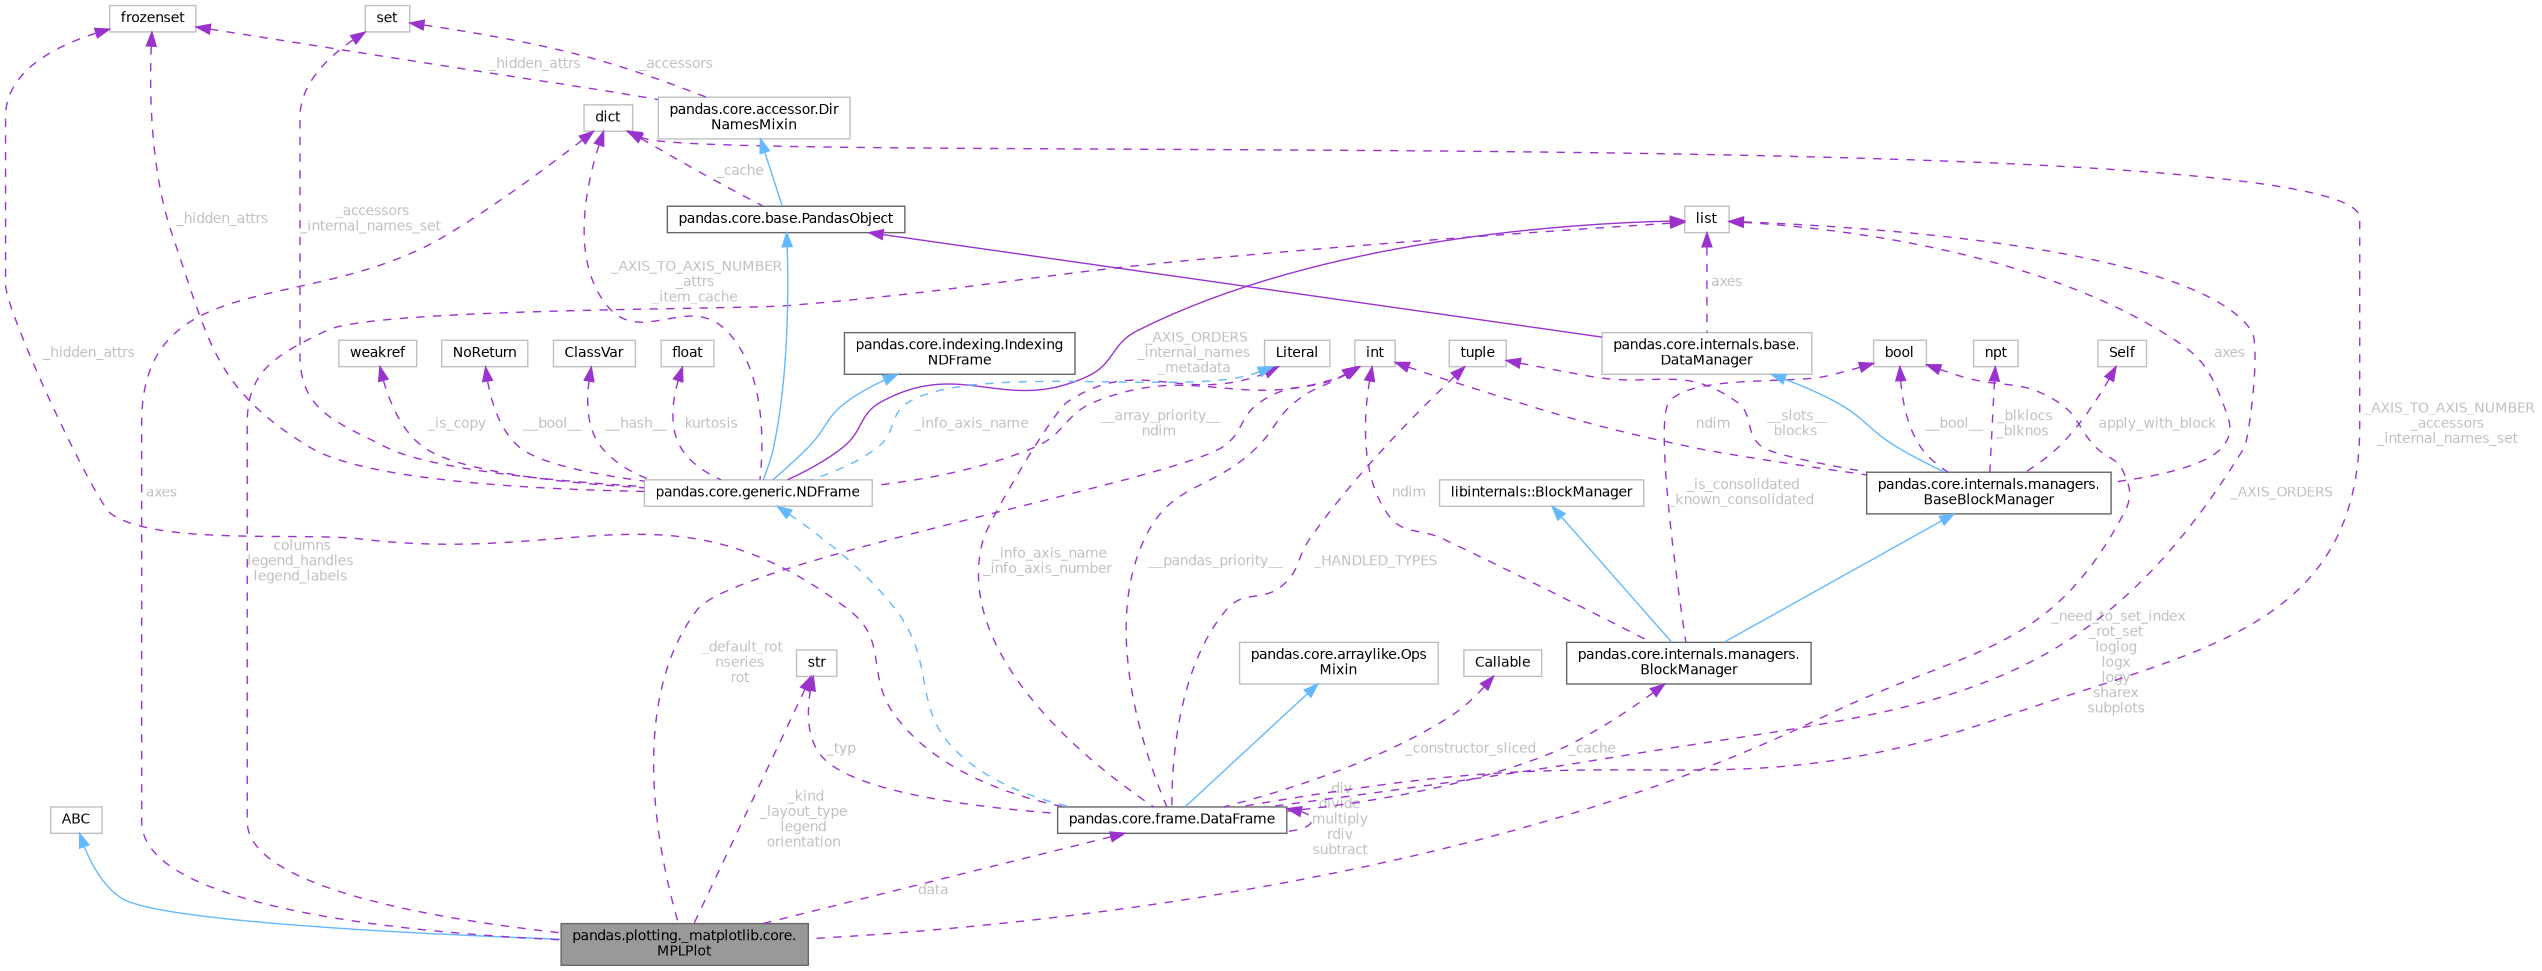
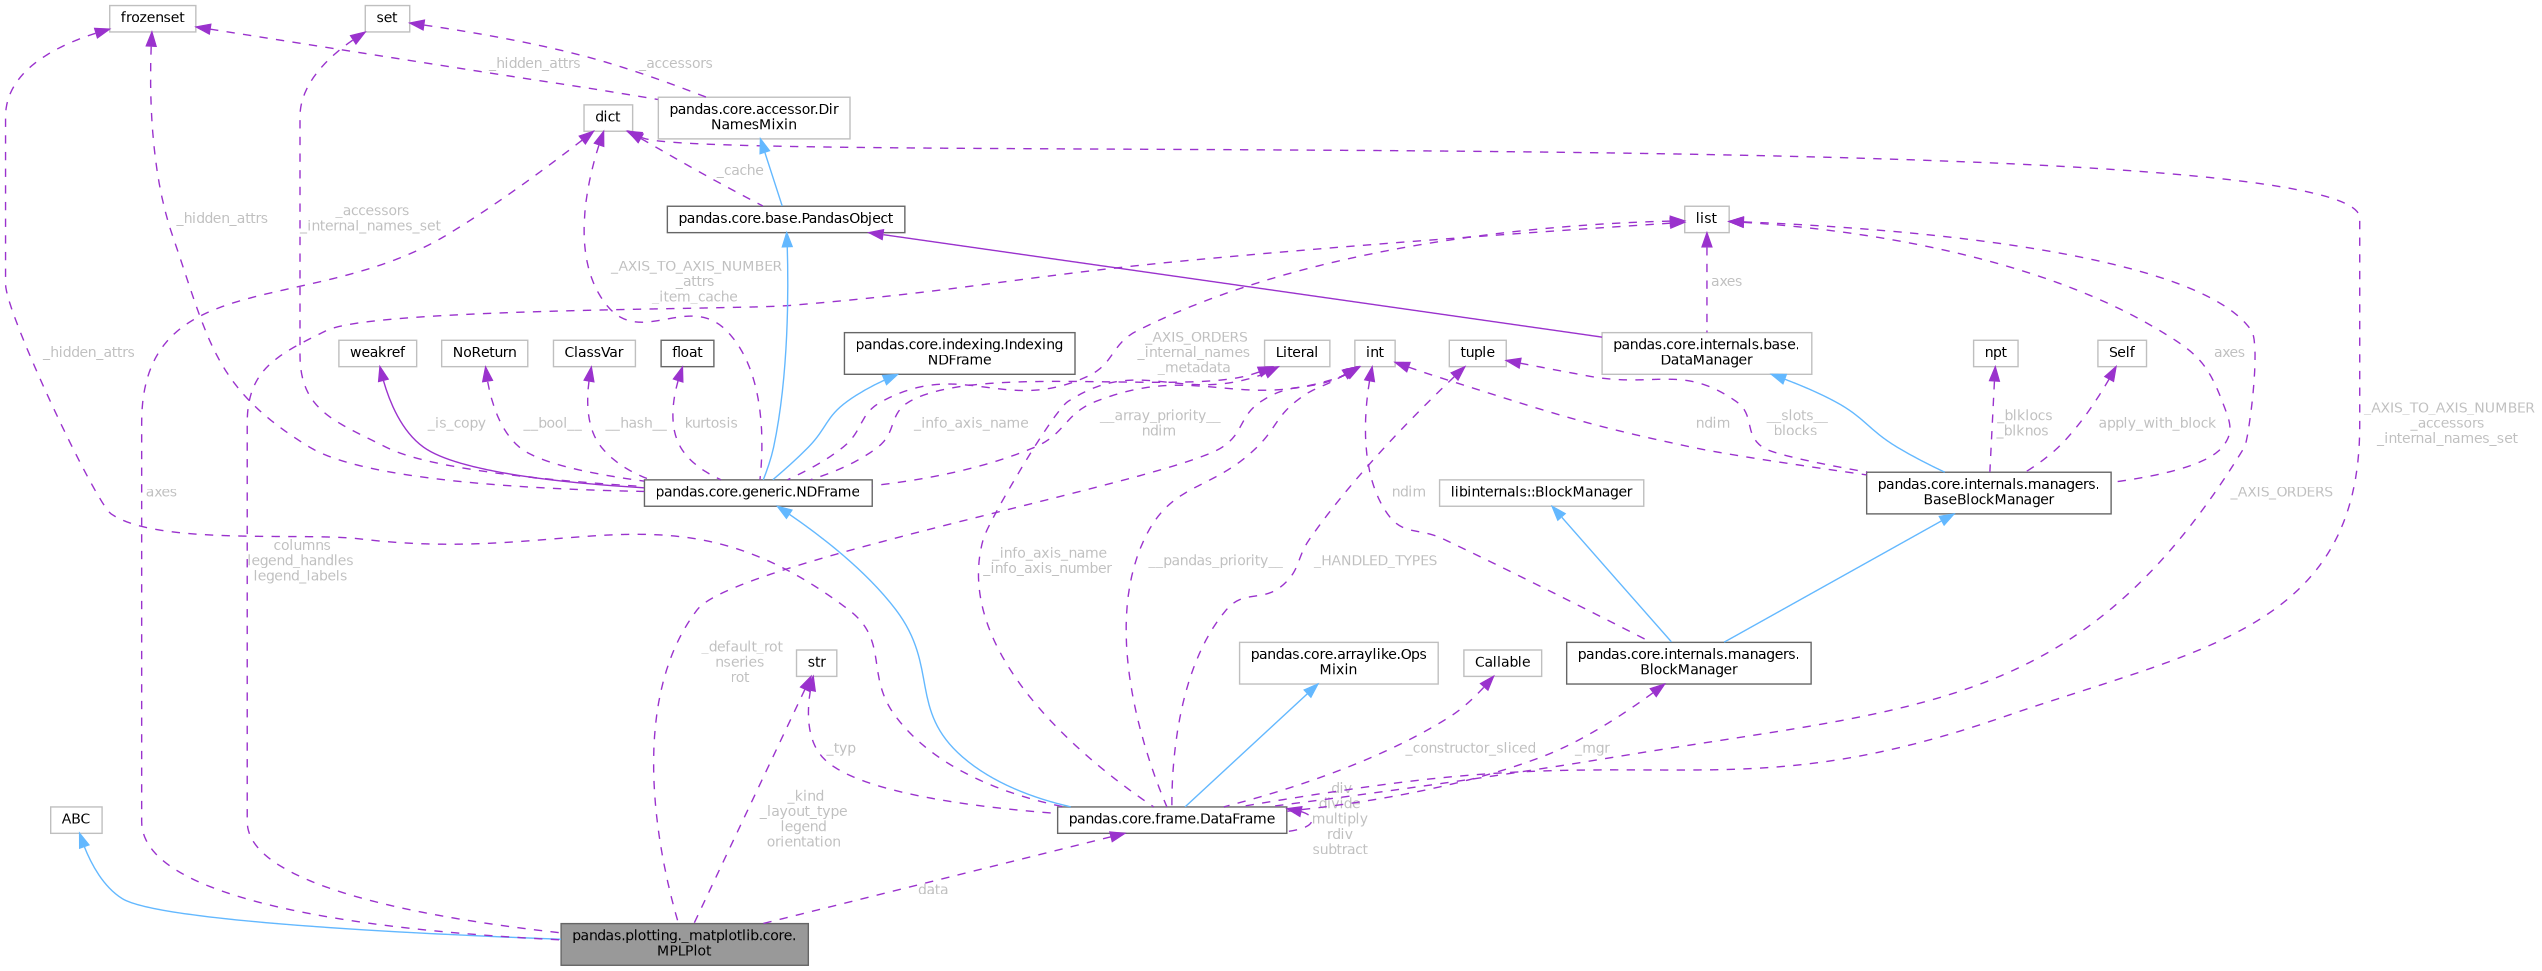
(1203, 302) -> (1203, 302)
(688, 353) -> (688, 353)
(1900, 353) -> none
(1030, 382) -> (1030, 382)
(434, 453) -> (434, 453)
(758, 493) -> (758, 493)
(923, 674) -> (923, 674)
(1590, 749) -> (1590, 749)
